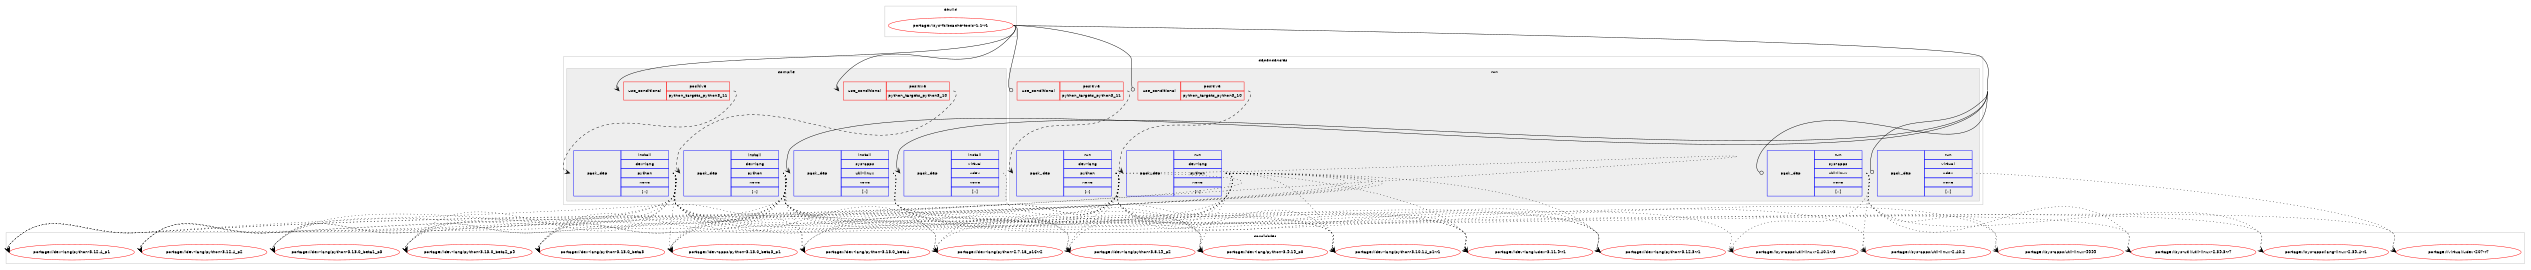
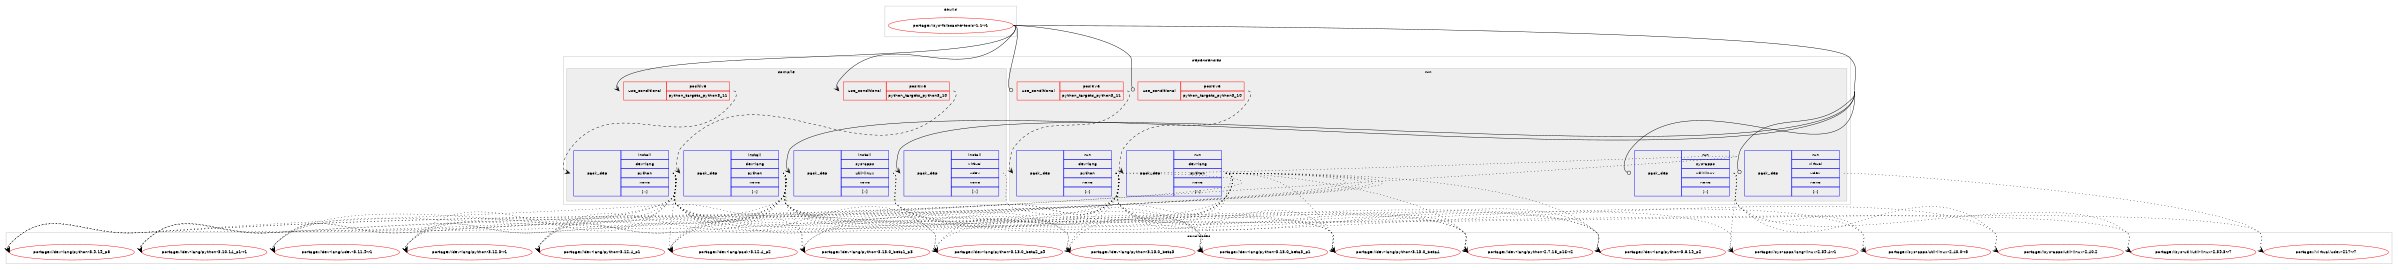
(205, 252) -> (735, 252)
(735, 252) -> (1265, 252)
(1796, 252) -> (1928, 252)
(2061, 252) -> none
(2459, 252) -> (2326, 252)
